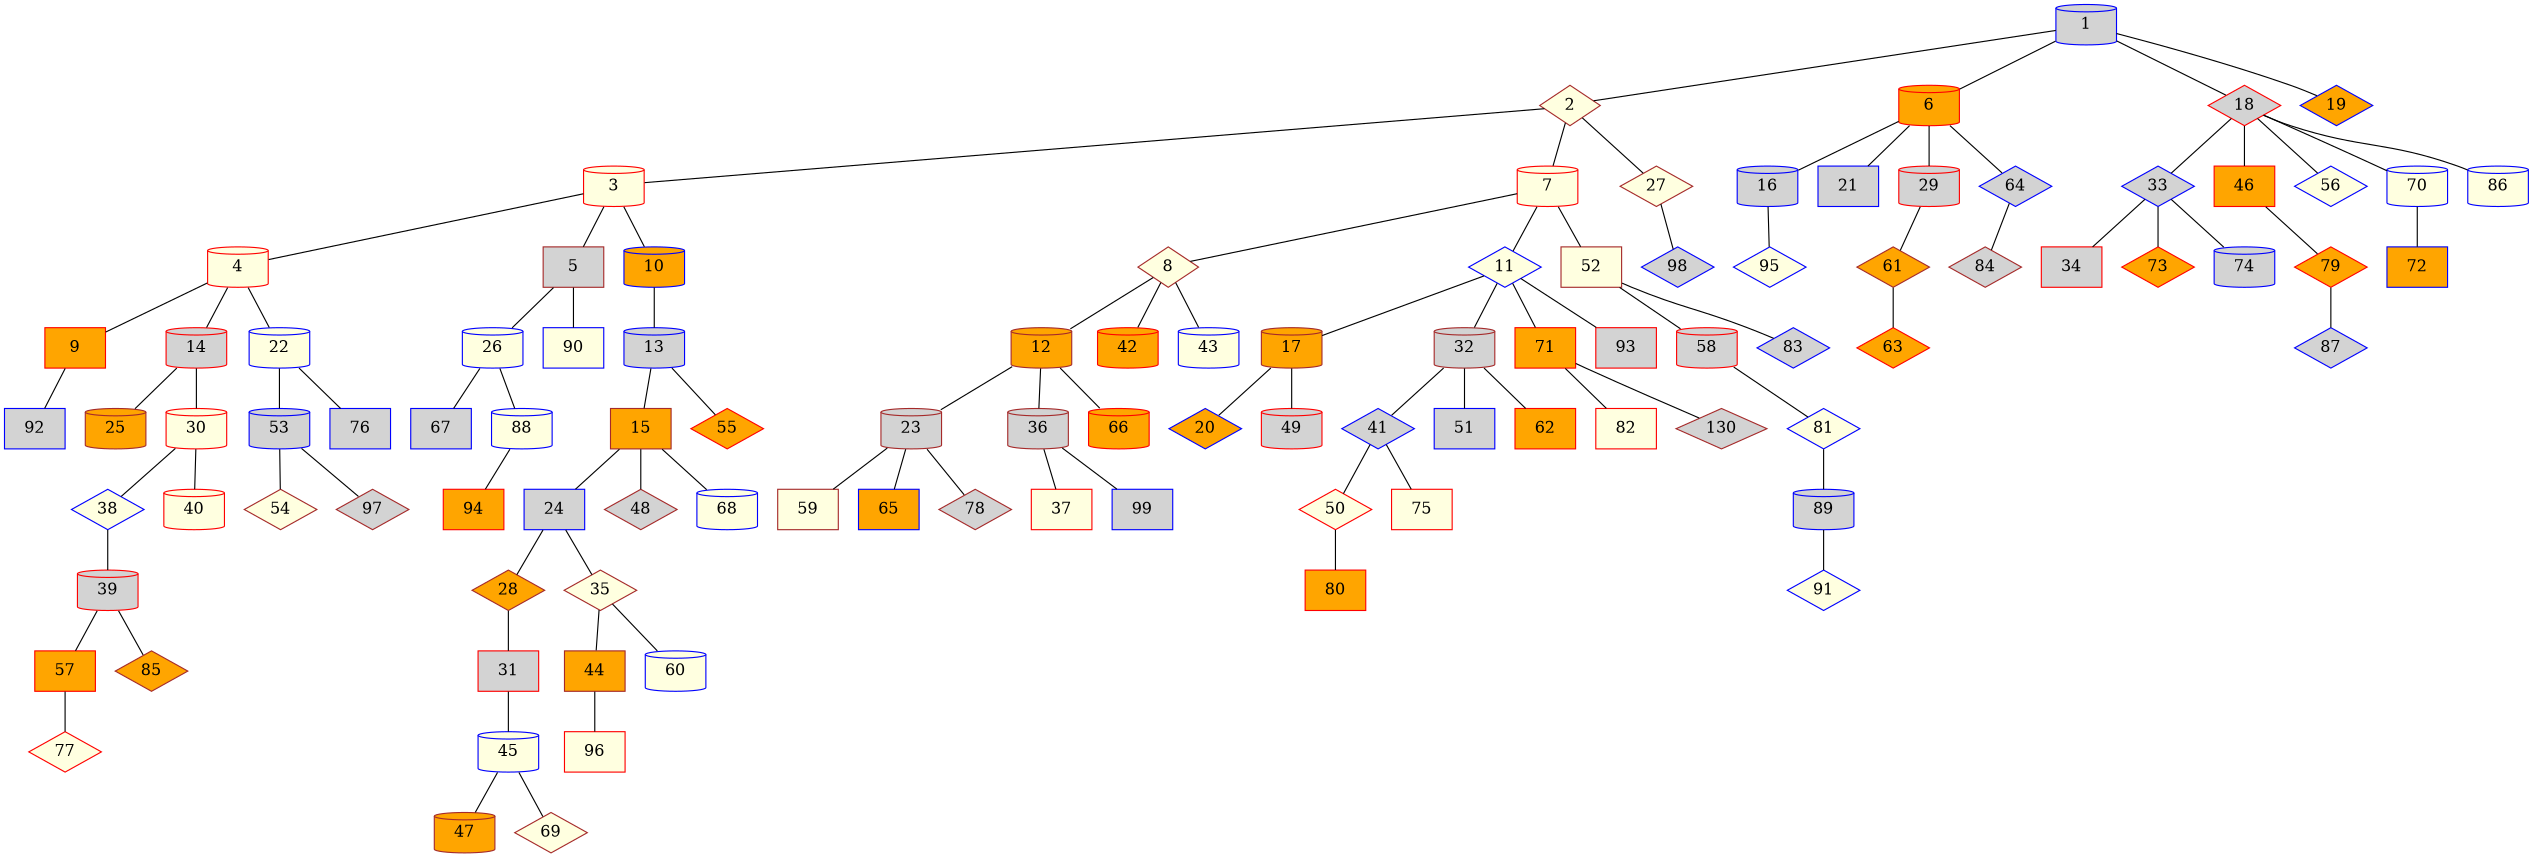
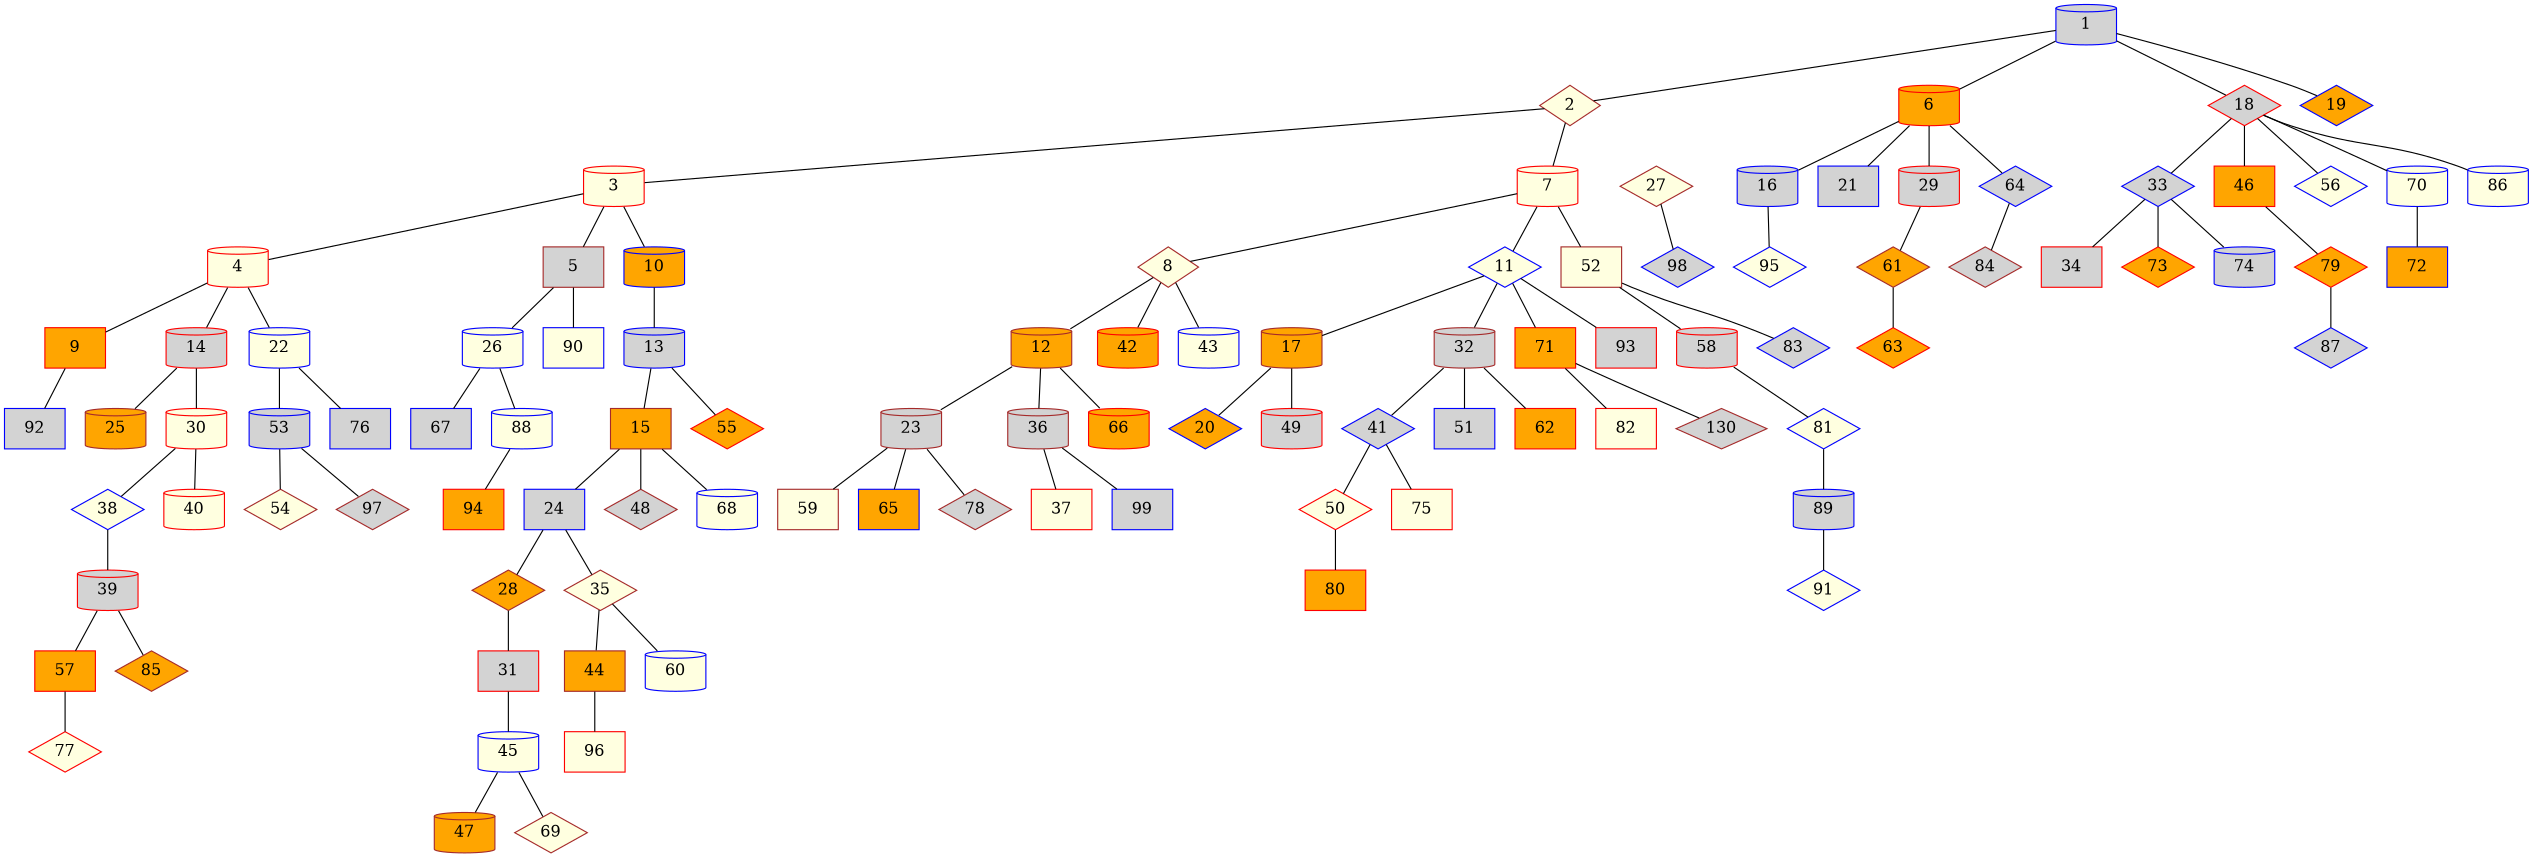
(1613, 146) -> none
